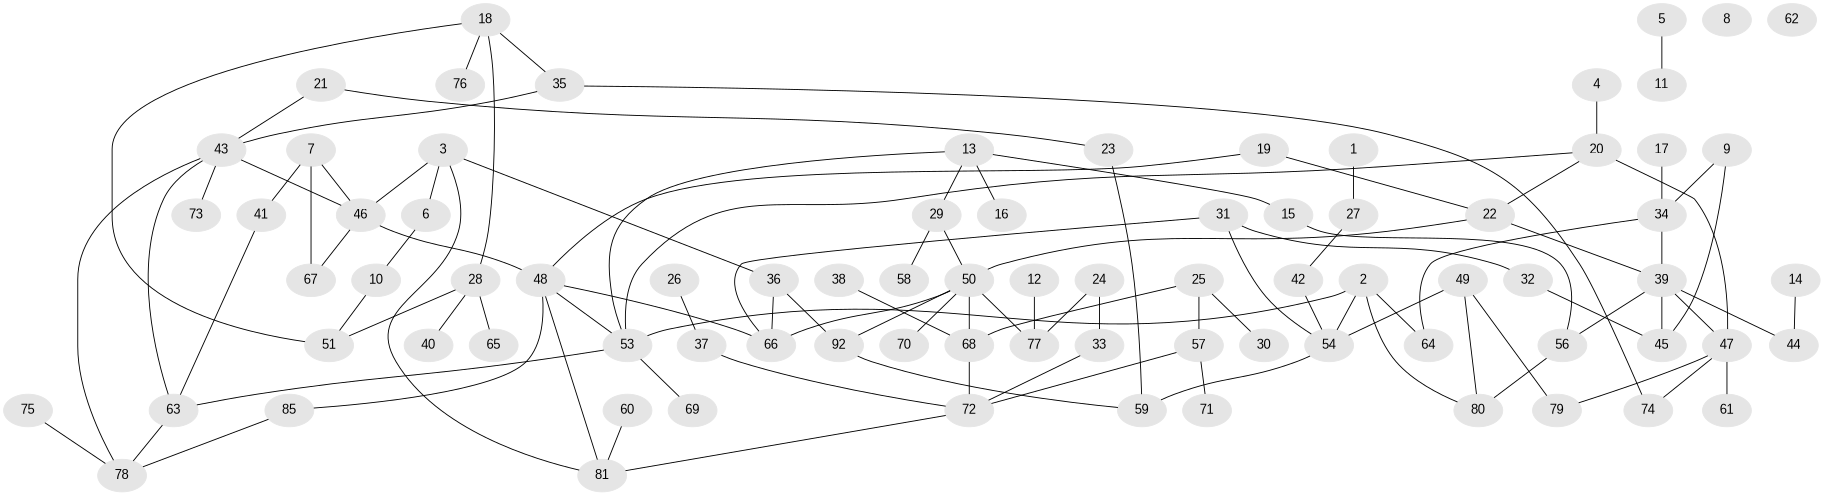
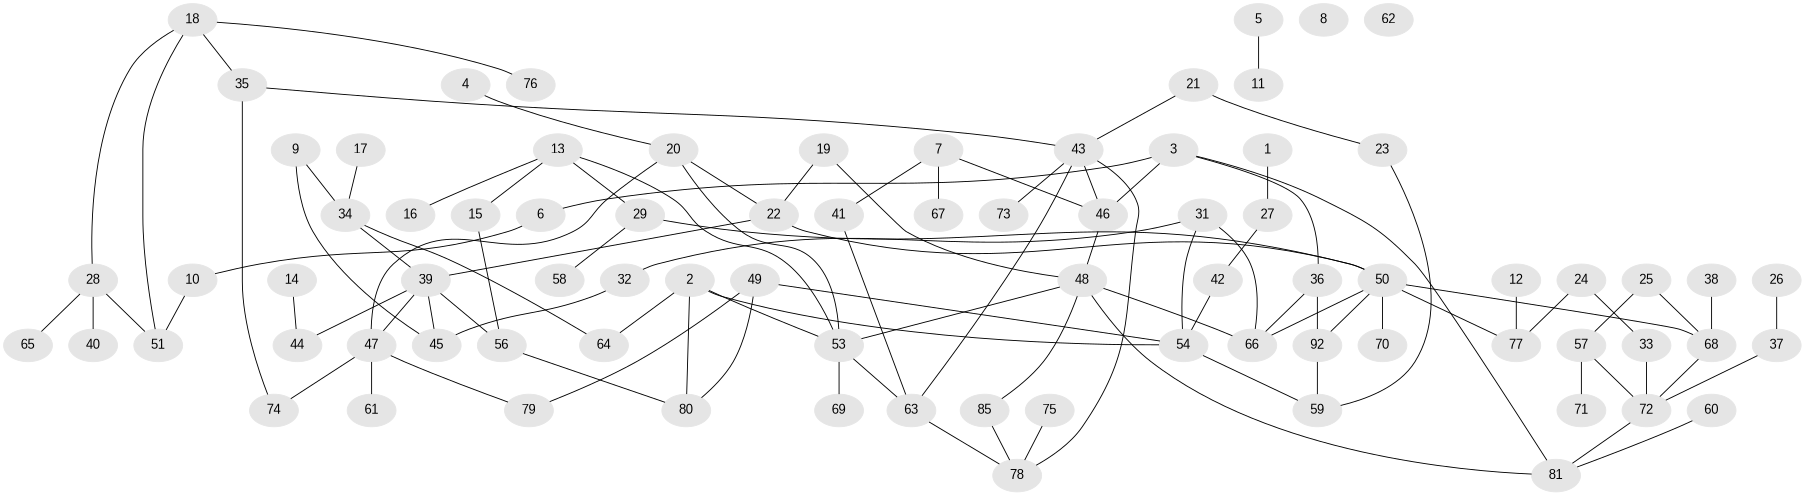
(336, 248) -> none
(1264, 345) -> none
